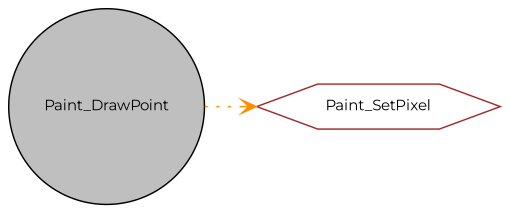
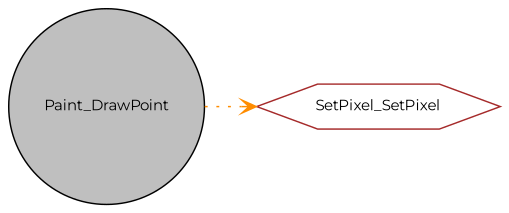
(378, 107) -> (378, 107)
